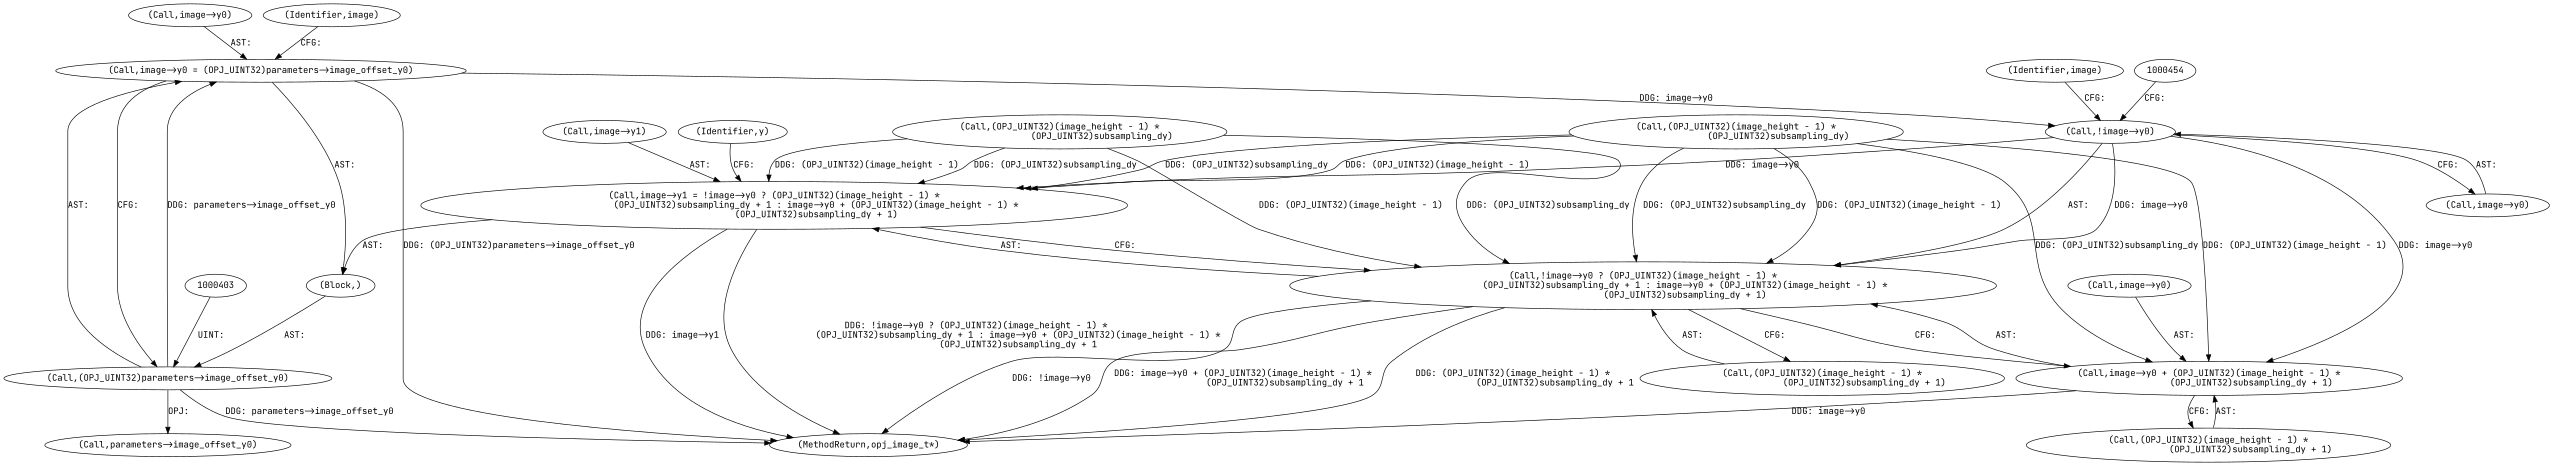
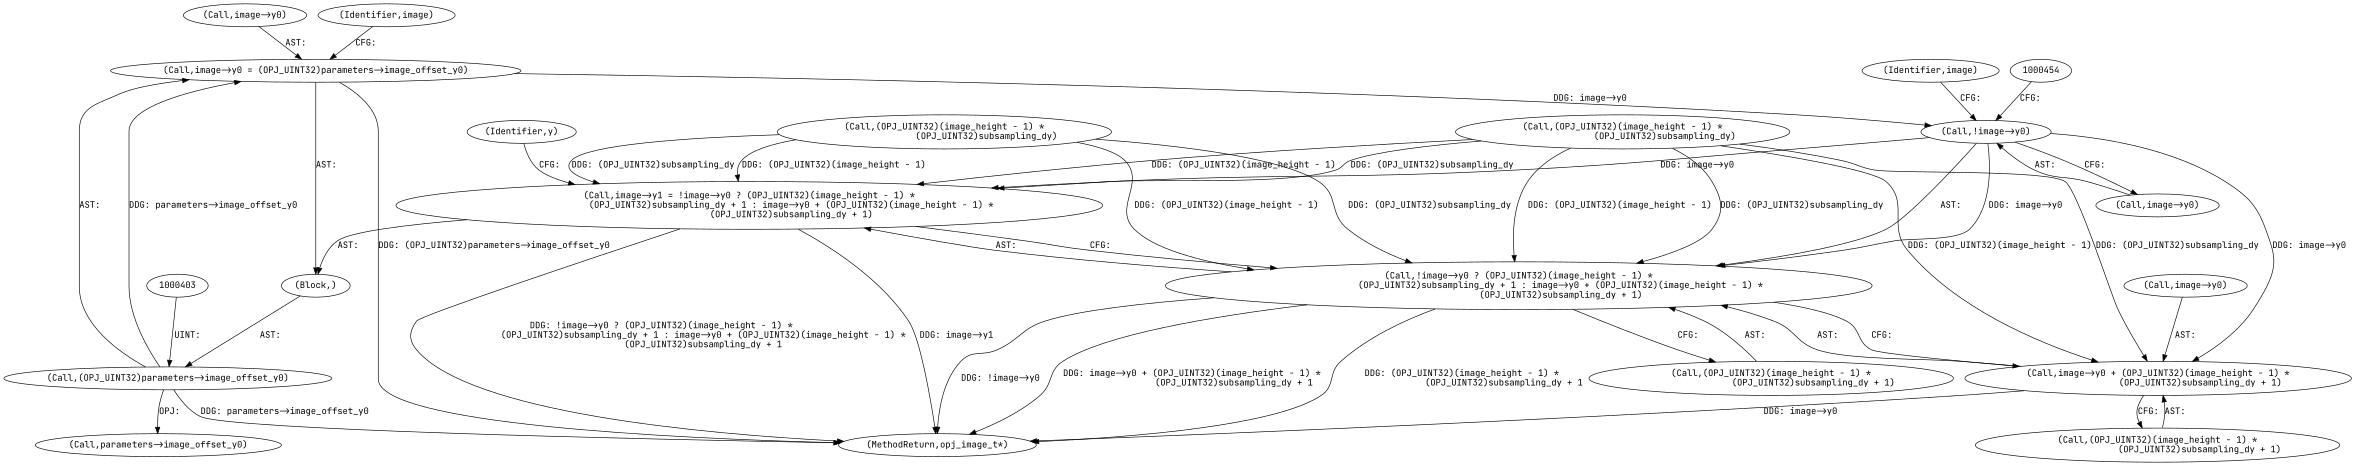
(605, 132) -> none
(118, 214) -> none
